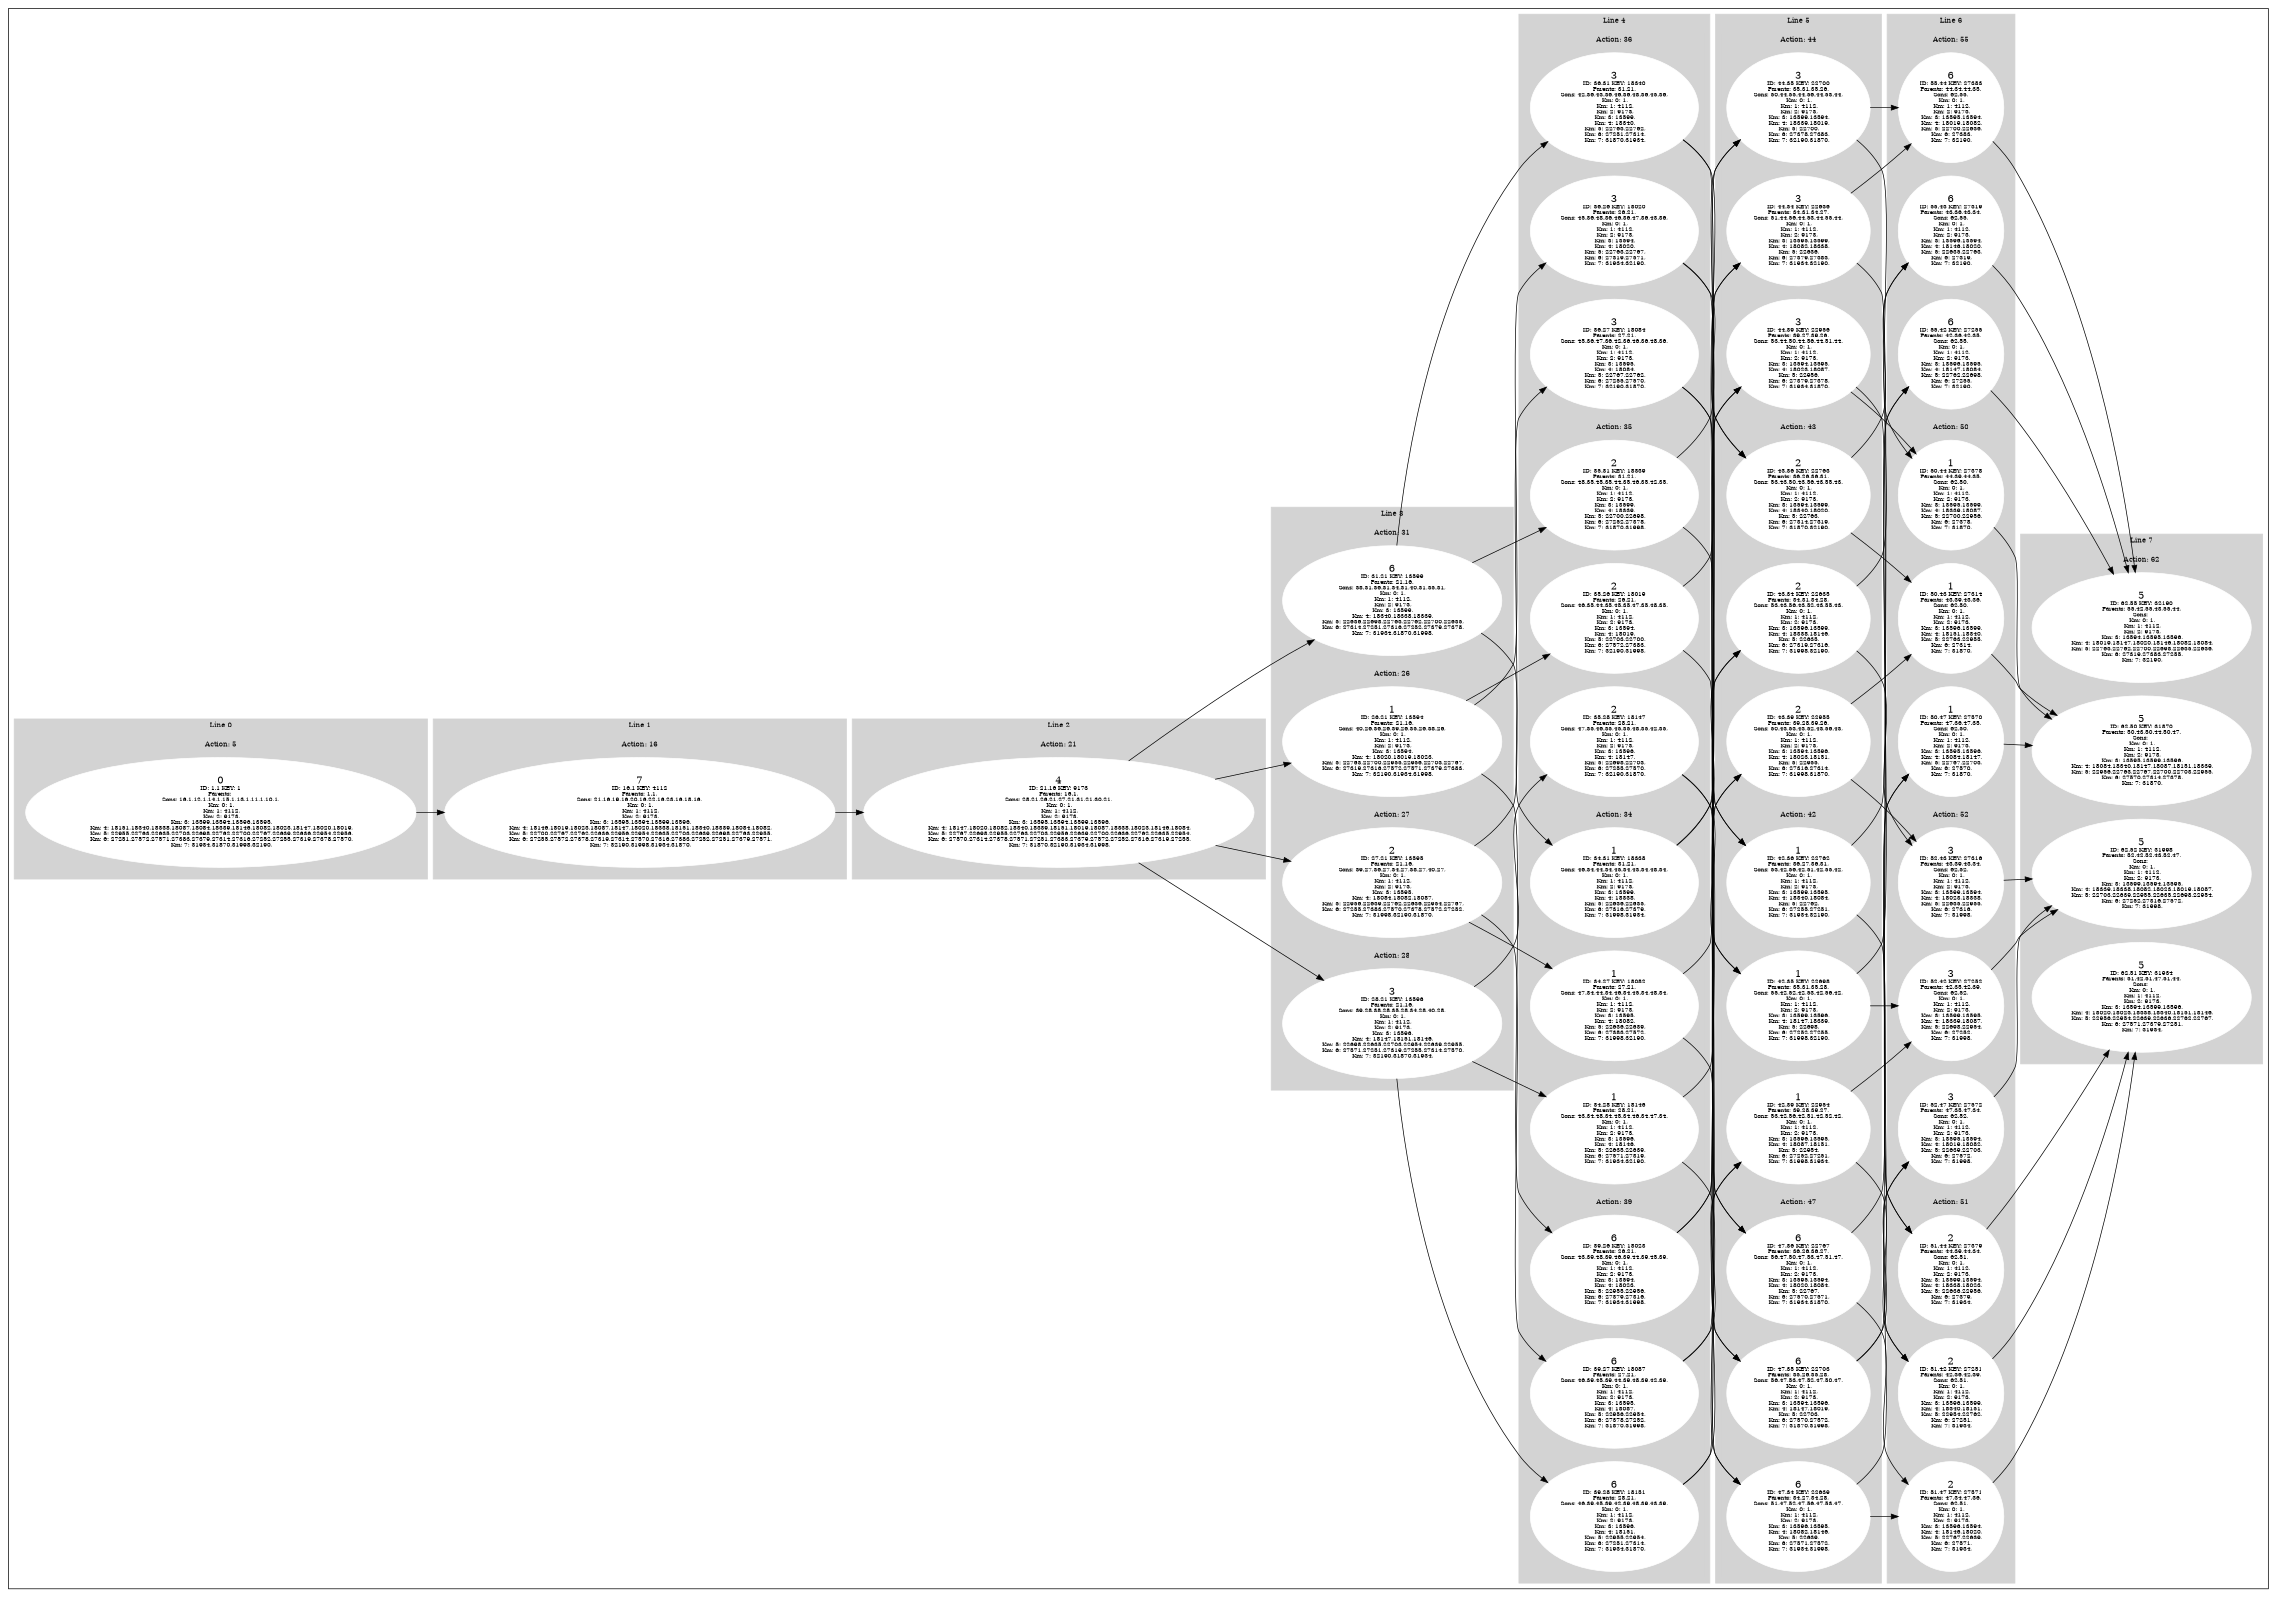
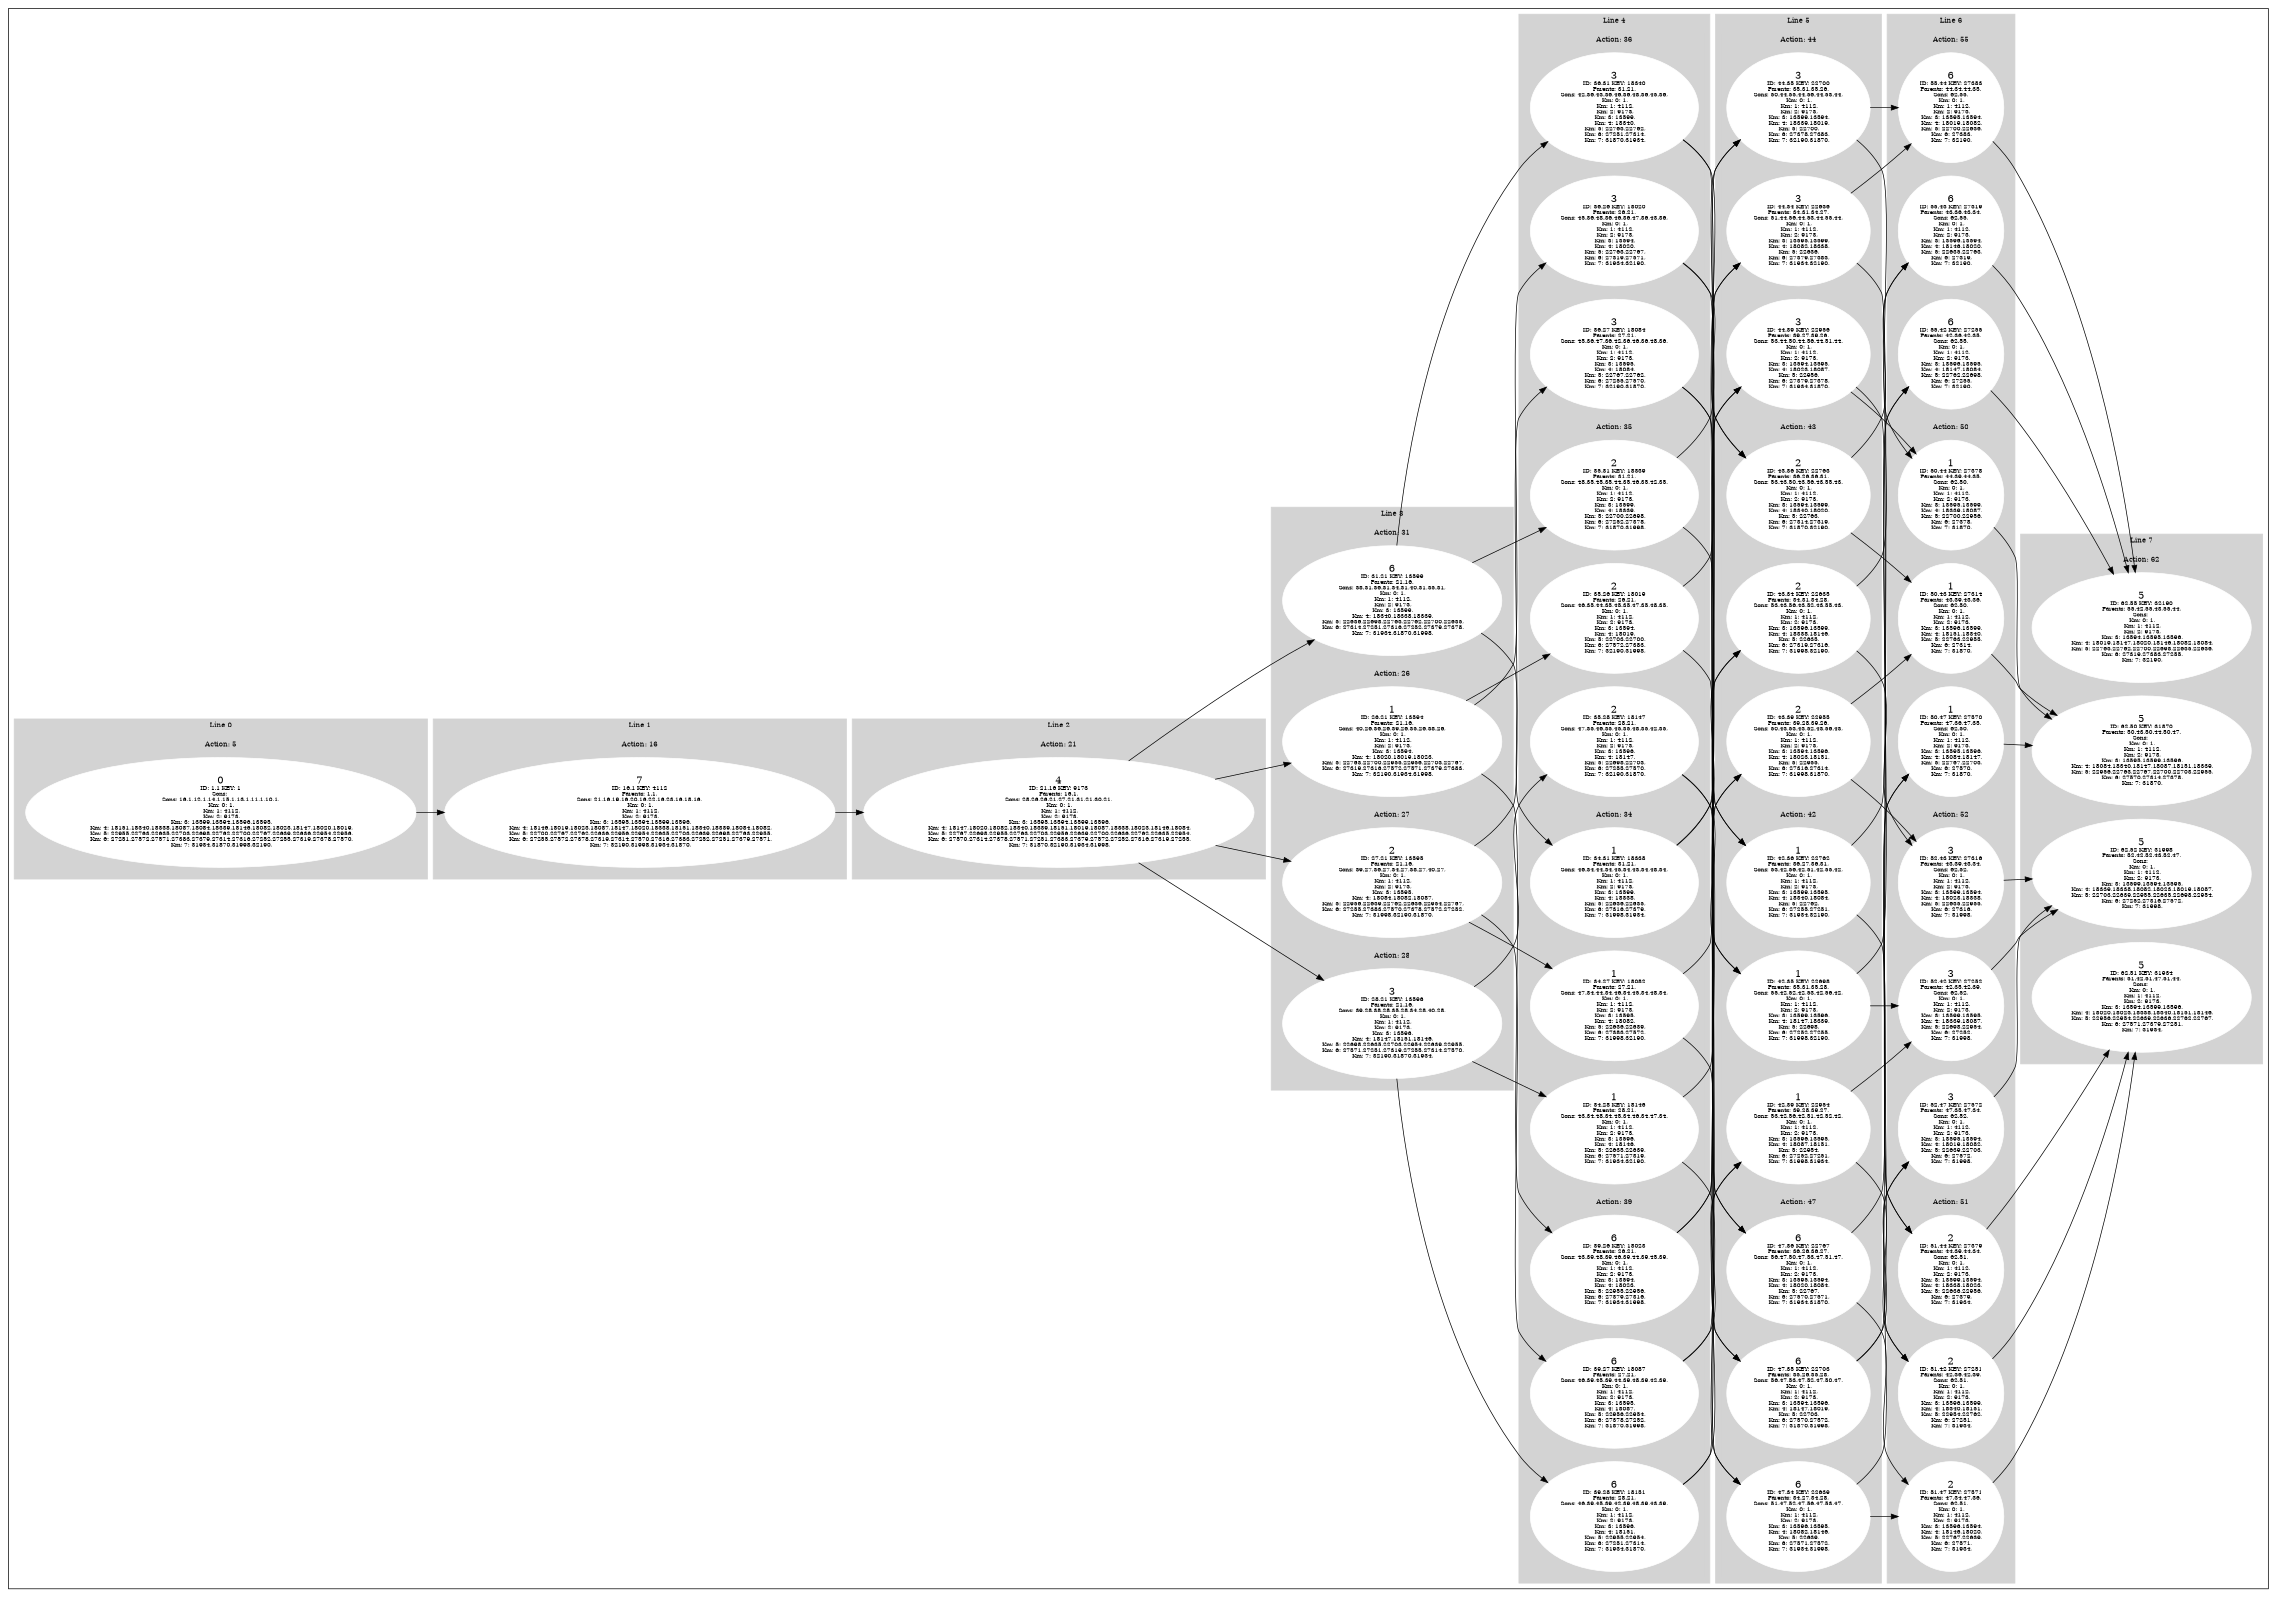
(221, 794) -> (221, 794)
(1059, 800) -> (1059, 800)
